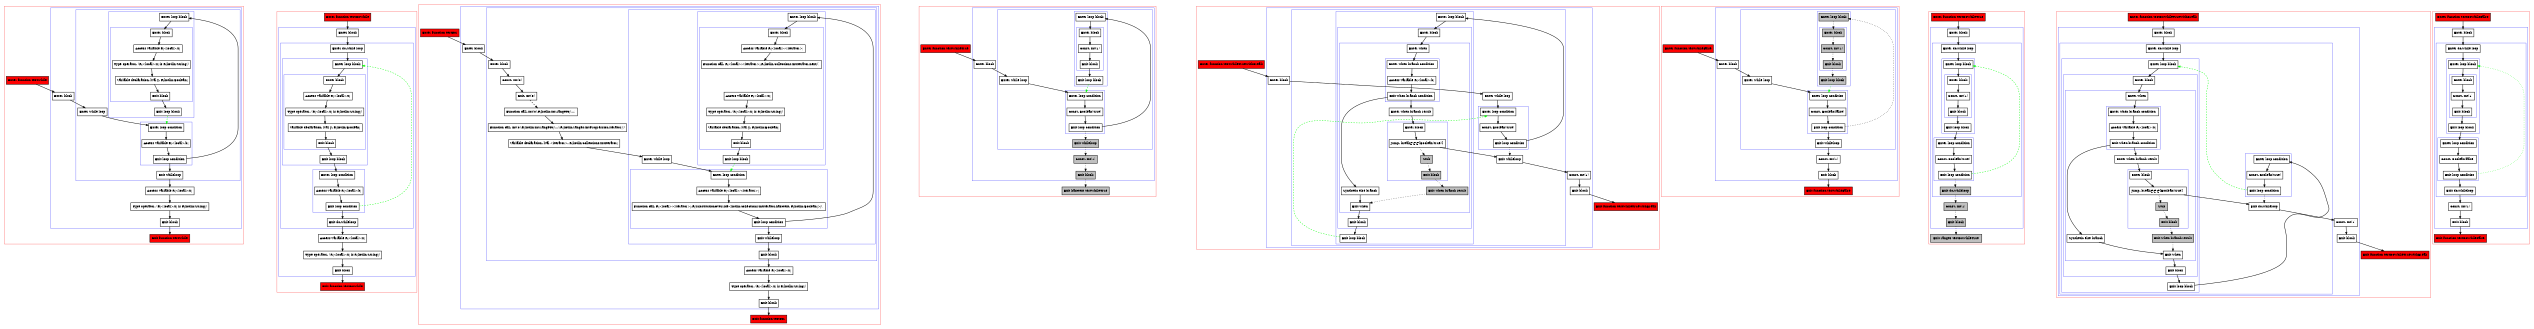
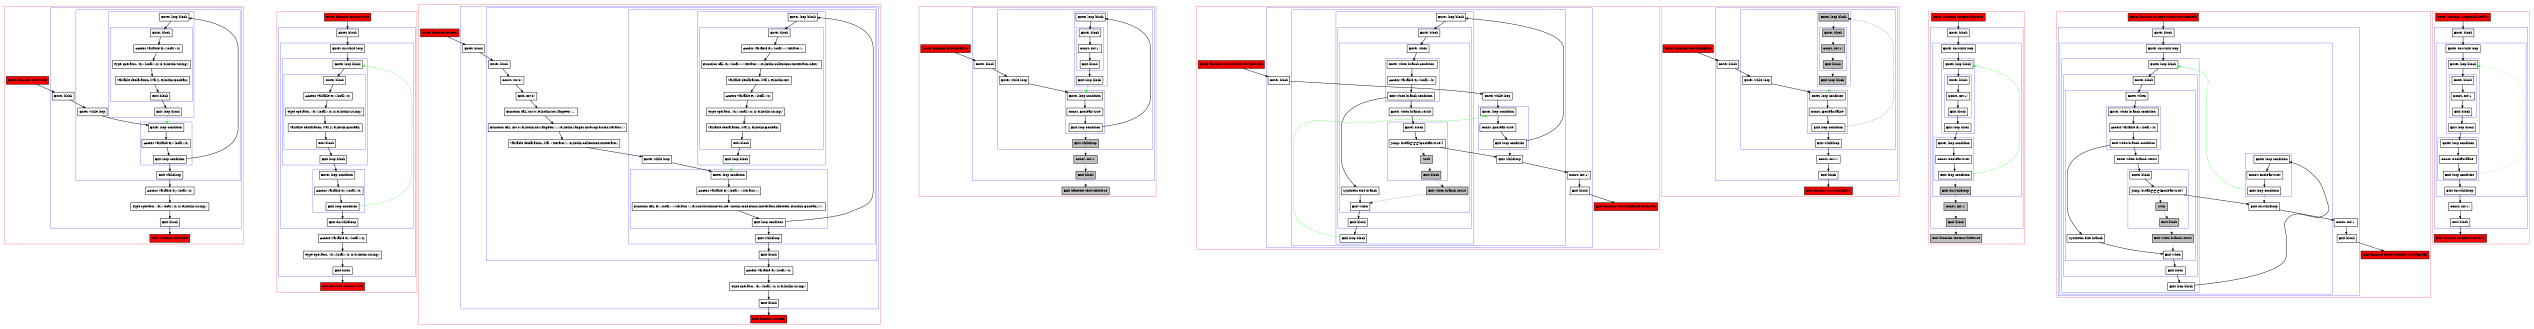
none -> (759, 80)
(533, 103) -> (533, 103)
(1956, 238) -> (1956, 238)
